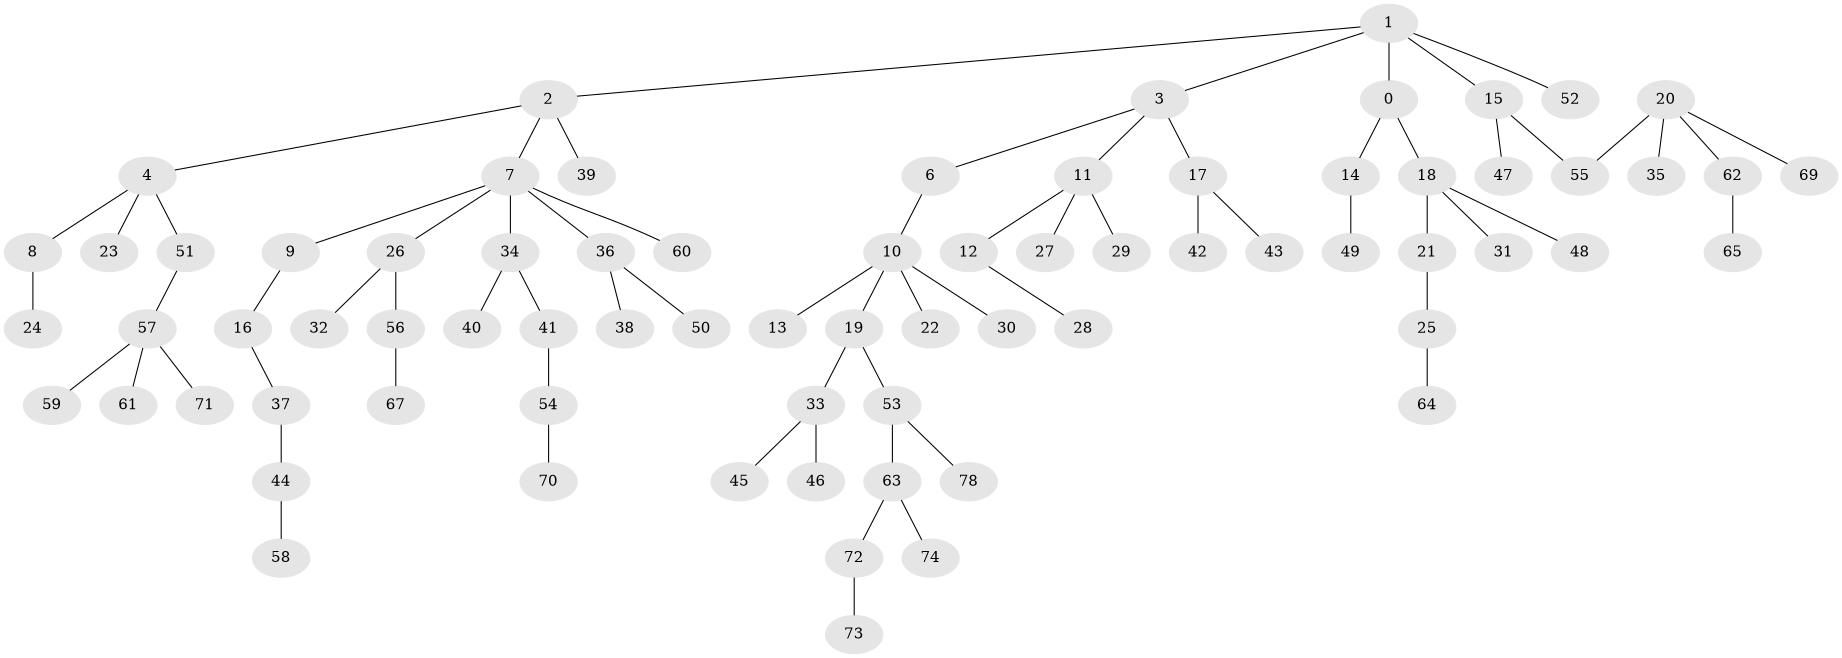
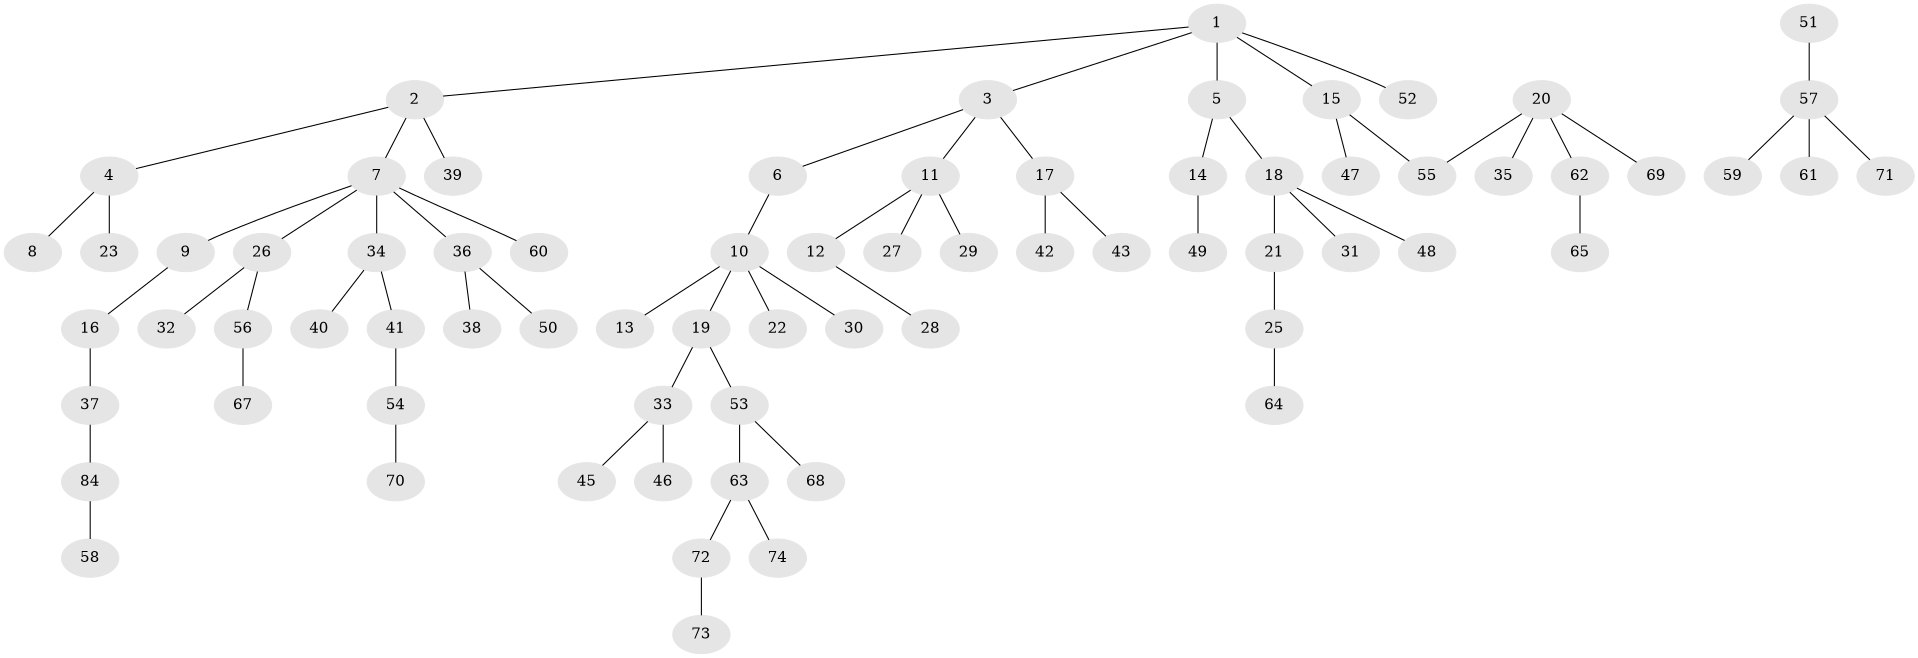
(1389, 100) -> (1217, 100)
(167, 214) -> none
(33, 329) -> none
(281, 482) -> (90, 482)
(969, 482) -> (816, 482)
